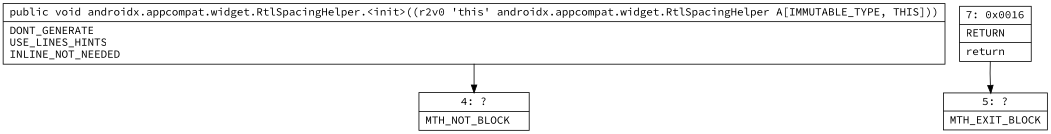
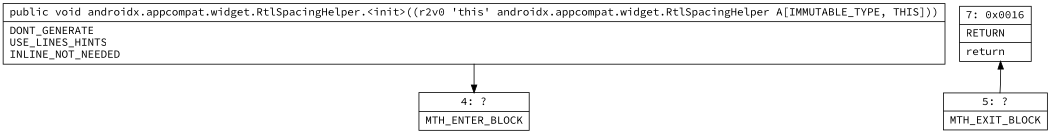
(990, 73) -> (1001, 81)
(468, 120) -> (474, 120)
